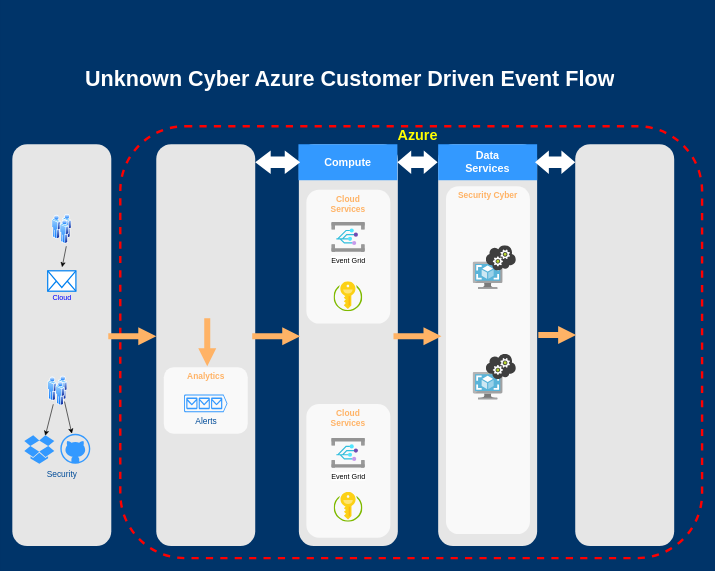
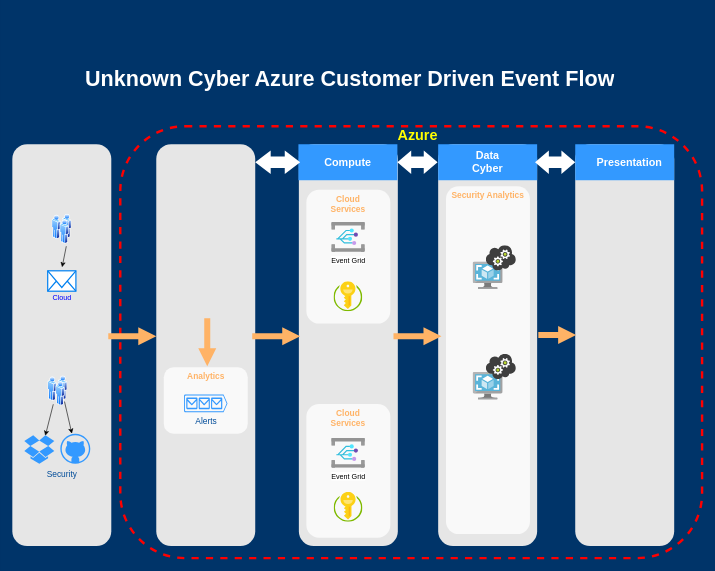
(488, 162) -> (488, 162)
none -> (625, 162)
(488, 196) -> (488, 196)
